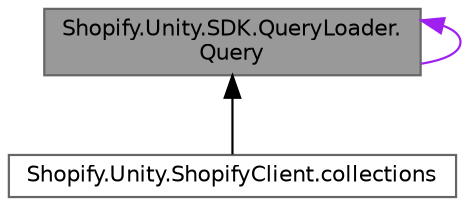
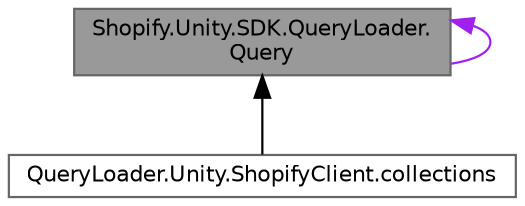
(232, 176) -> (262, 176)
